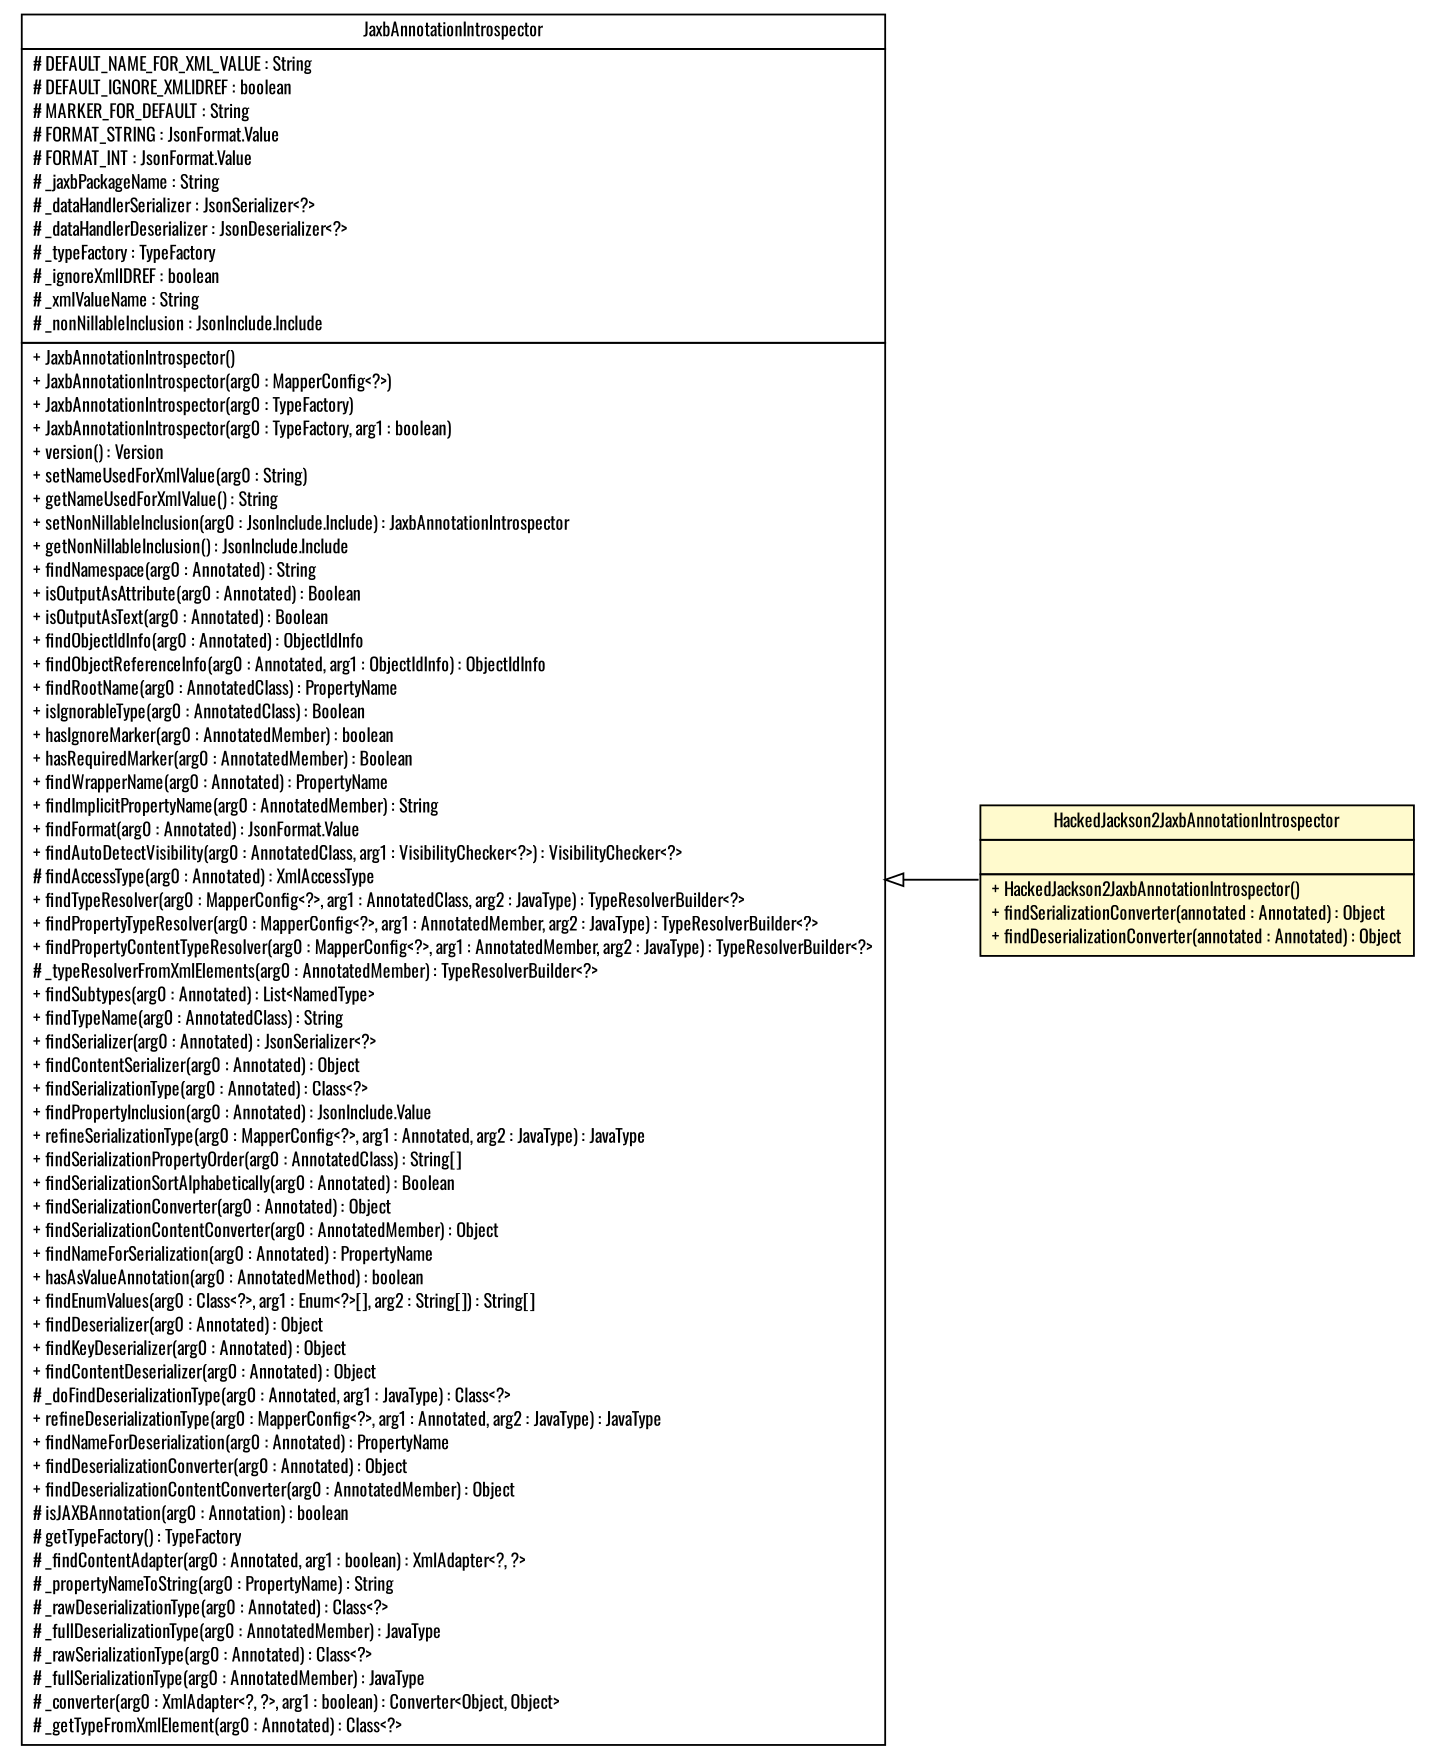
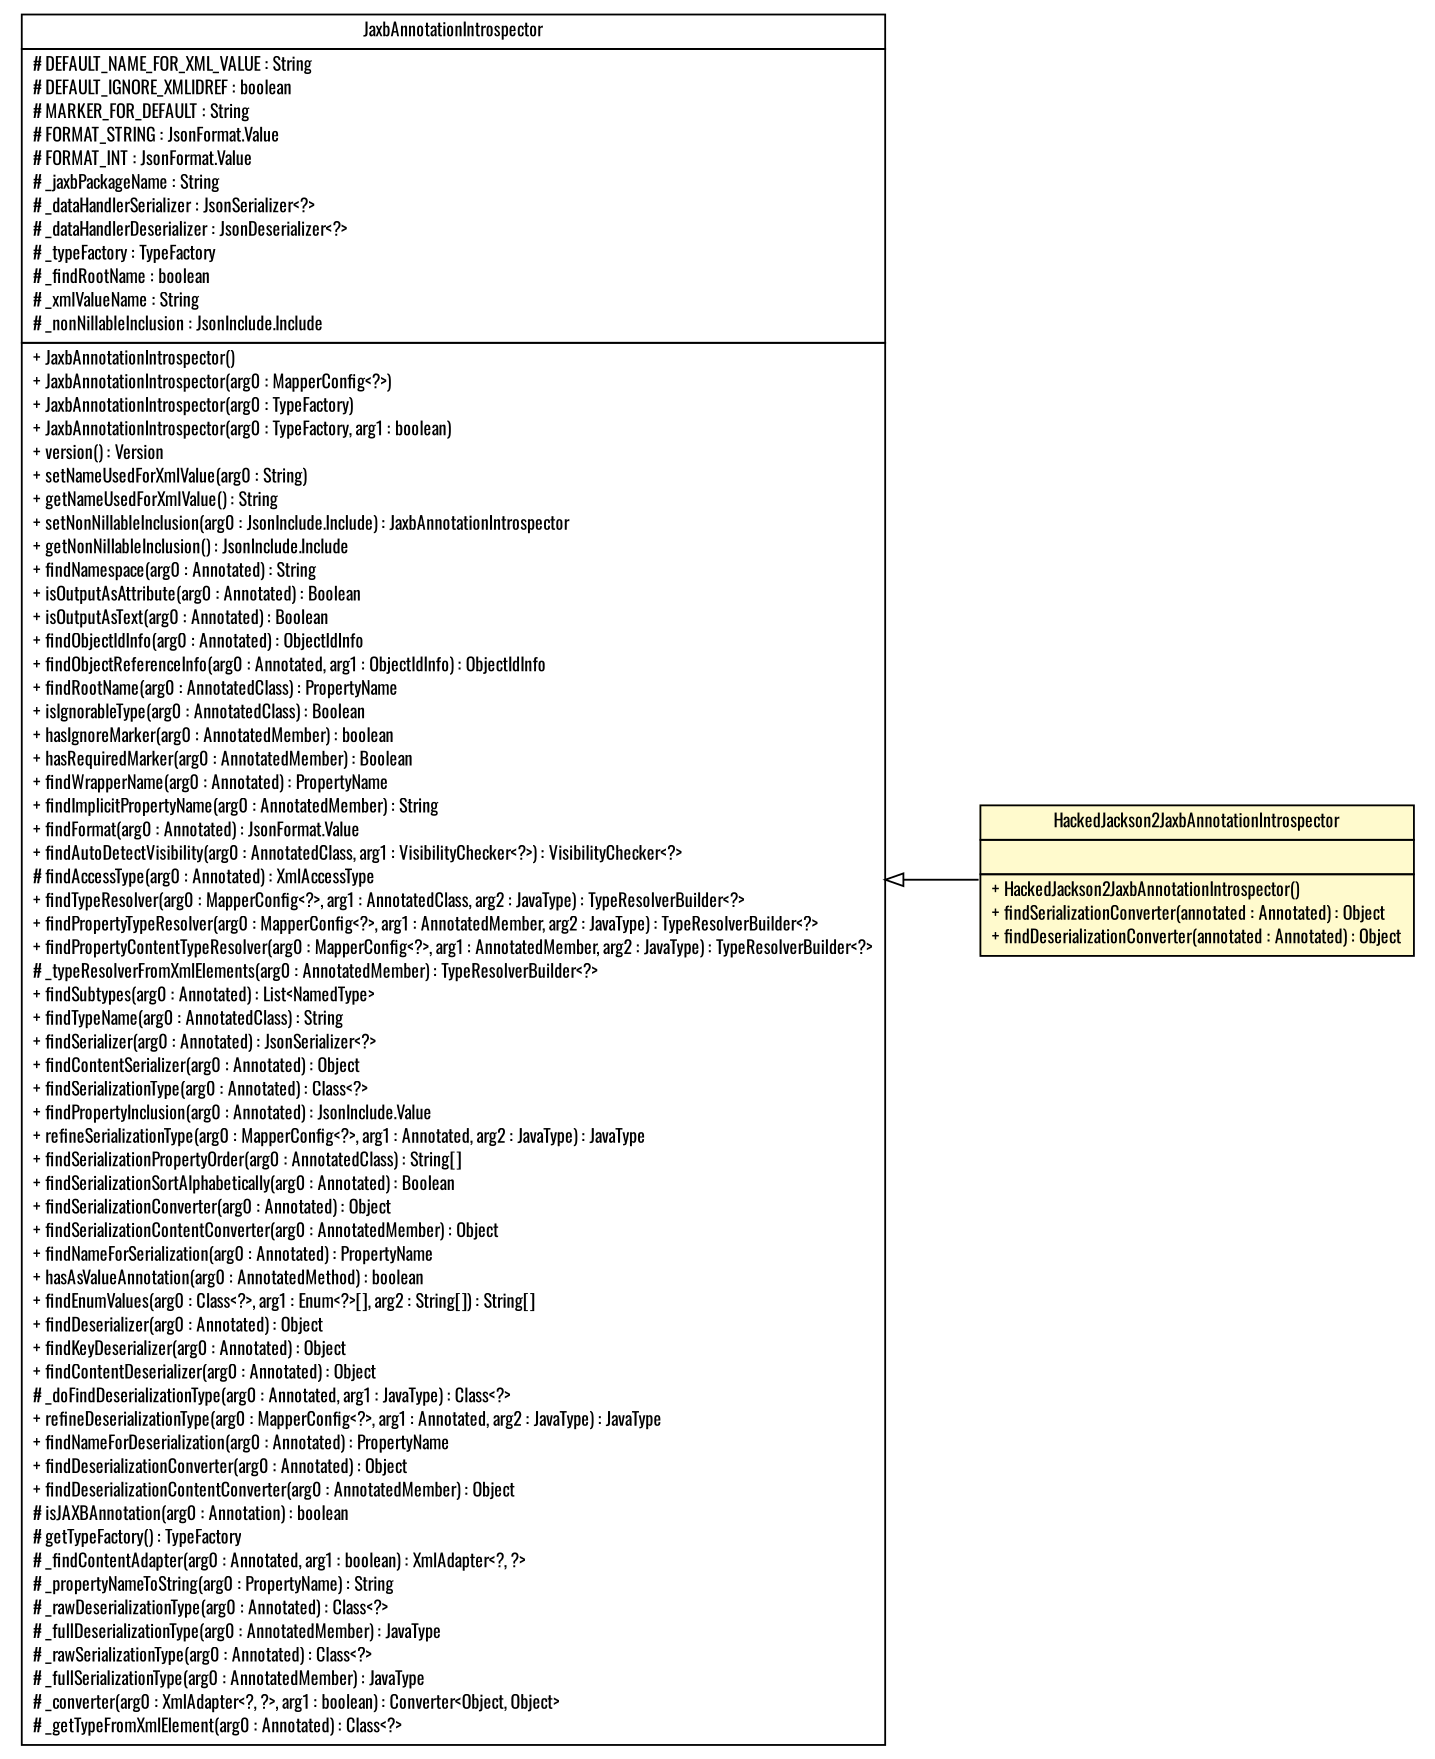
(127, 278) -> (122, 278)
